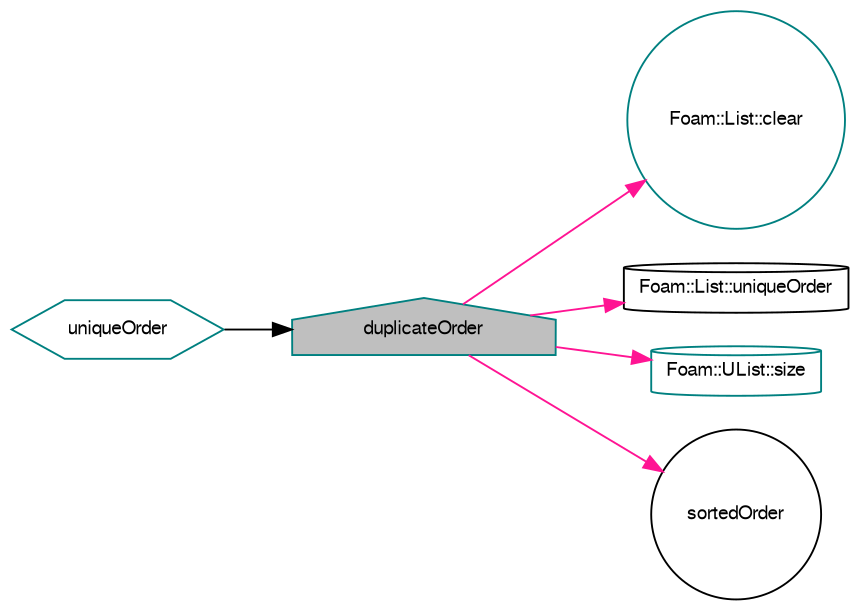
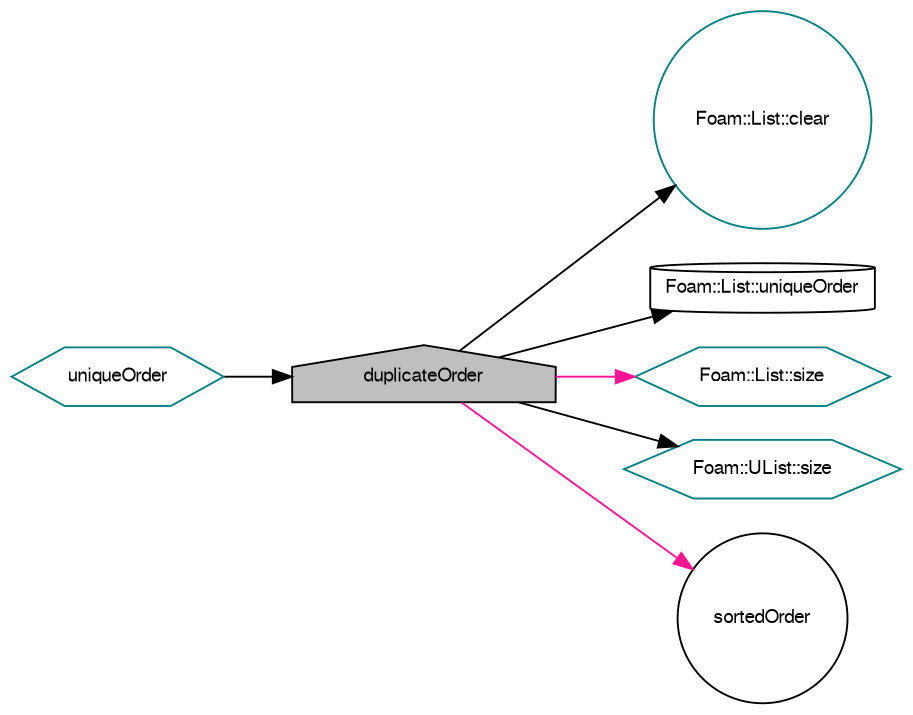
(546, 248) -> (560, 274)
(568, 310) -> (576, 337)
(424, 330) -> (424, 377)
(594, 352) -> (589, 422)
(736, 371) -> (763, 469)
none -> (763, 377)
